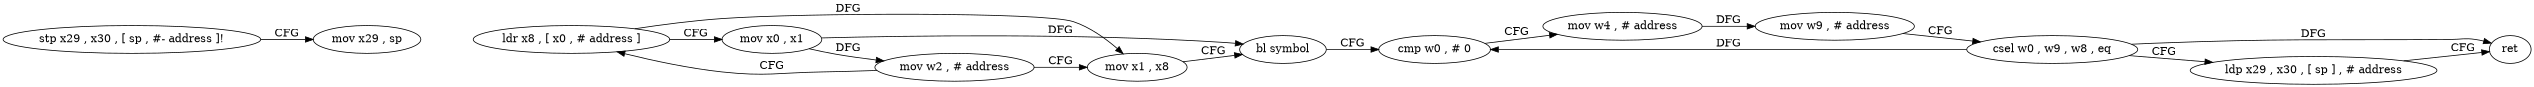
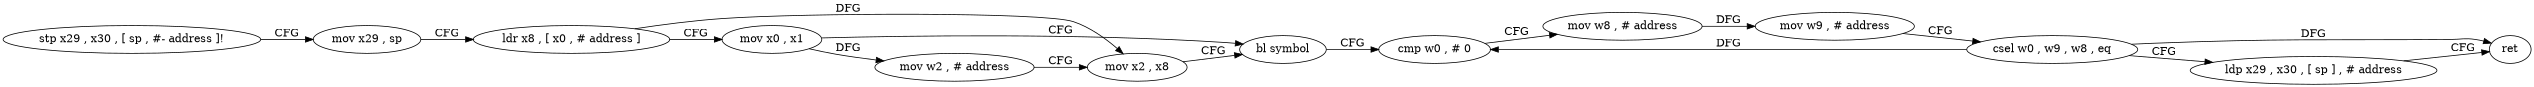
(1622, 26) -> (1622, 26)
(1061, 31) -> (1061, 31)
(1137, 67) -> (1137, 67)
(750, 74) -> (443, 39)
